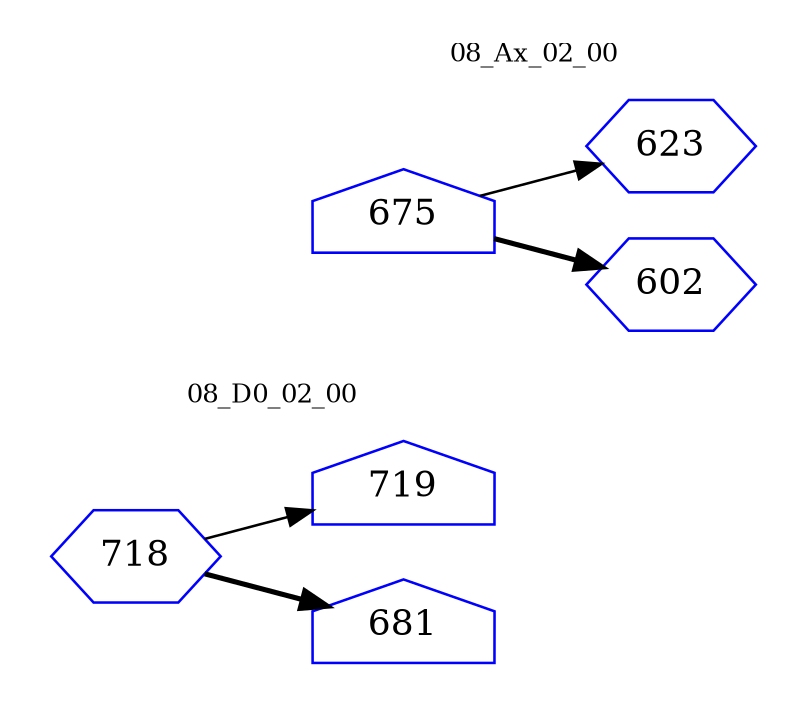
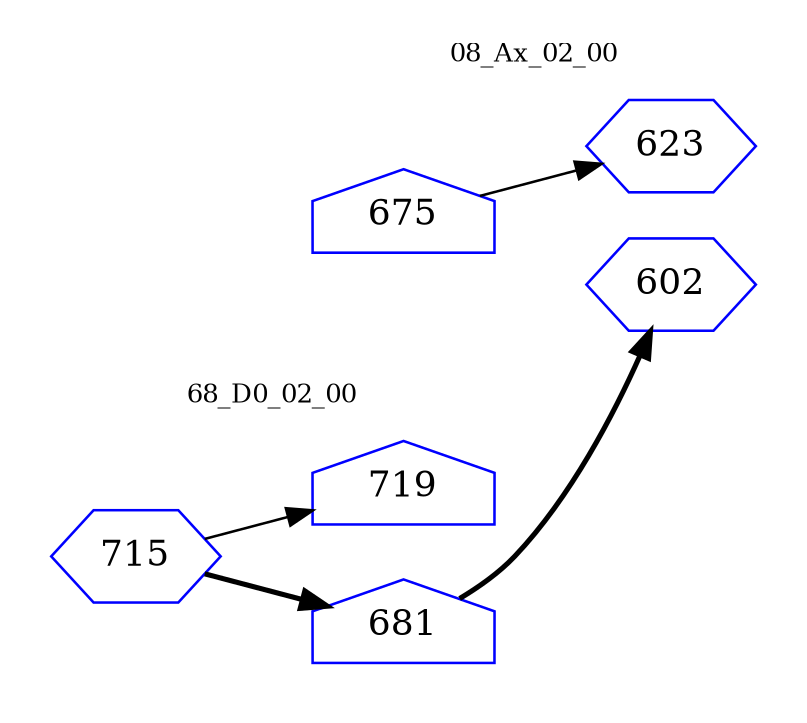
(536, 250) -> (567, 490)
(273, 396) -> (273, 396)
(136, 556) -> (136, 556)
